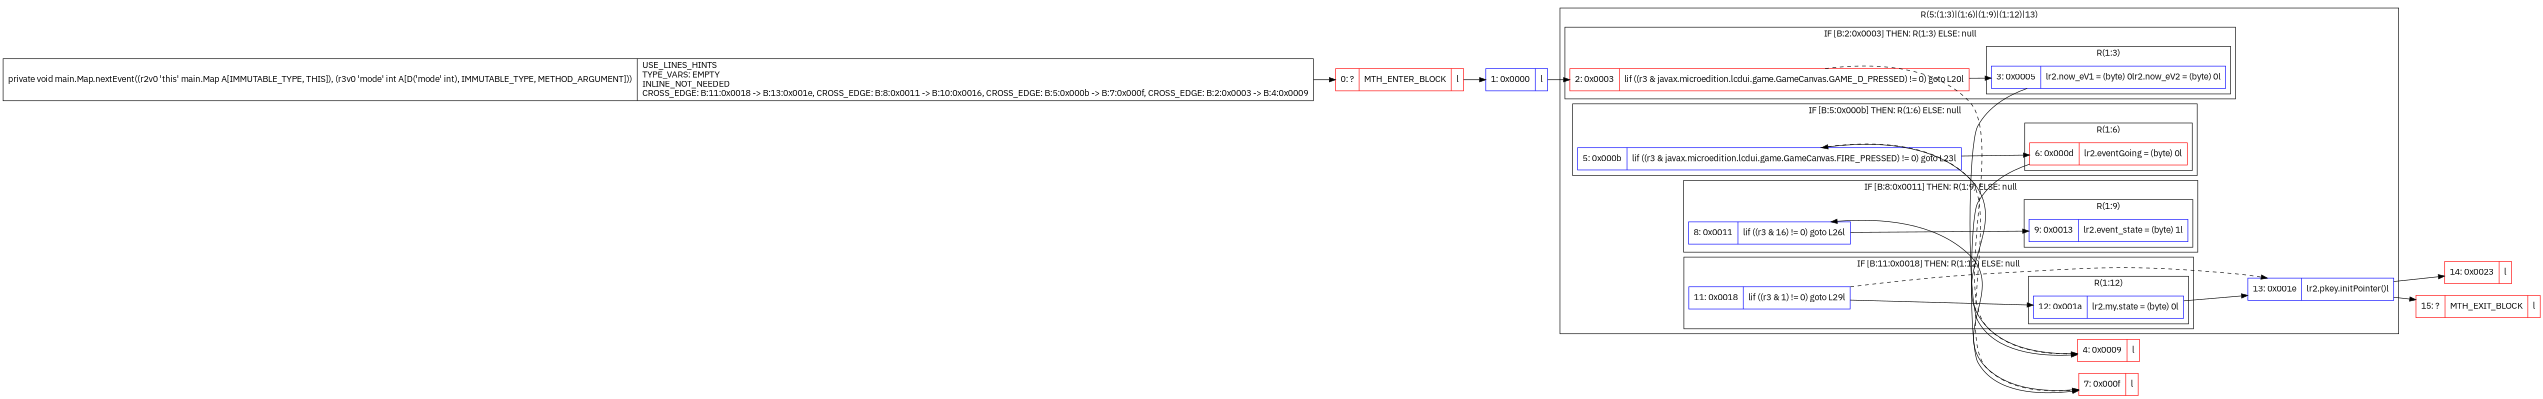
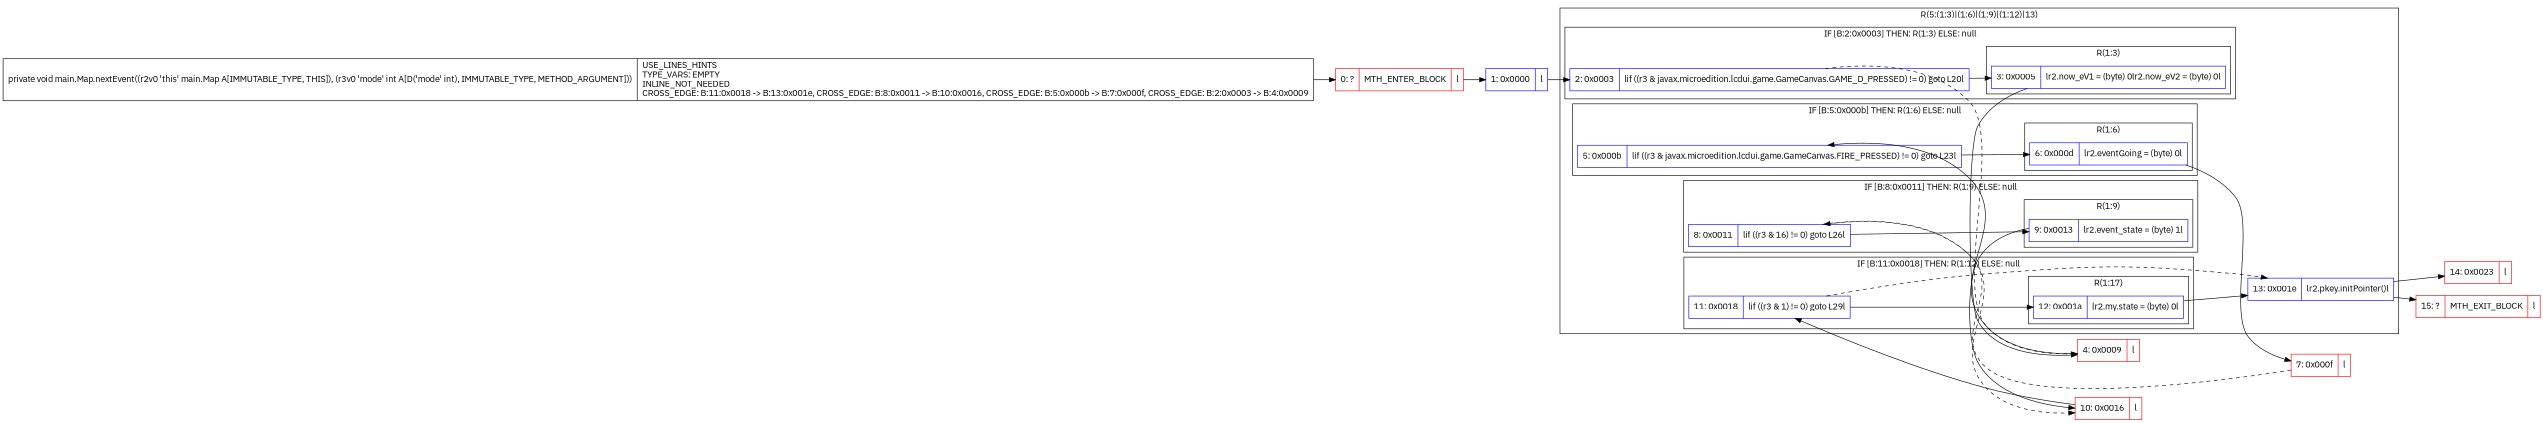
(1769, 80) -> (1769, 80)
(2108, 154) -> (2108, 154)
(1980, 240) -> none
(2108, 283) -> (2108, 283)
(1982, 290) -> (2005, 377)
none -> (2108, 409)
